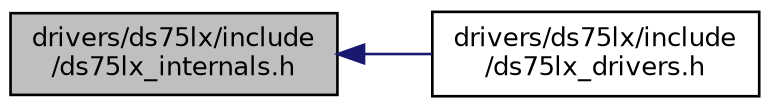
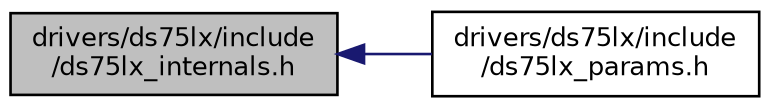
(596, 54) -> (596, 54)
